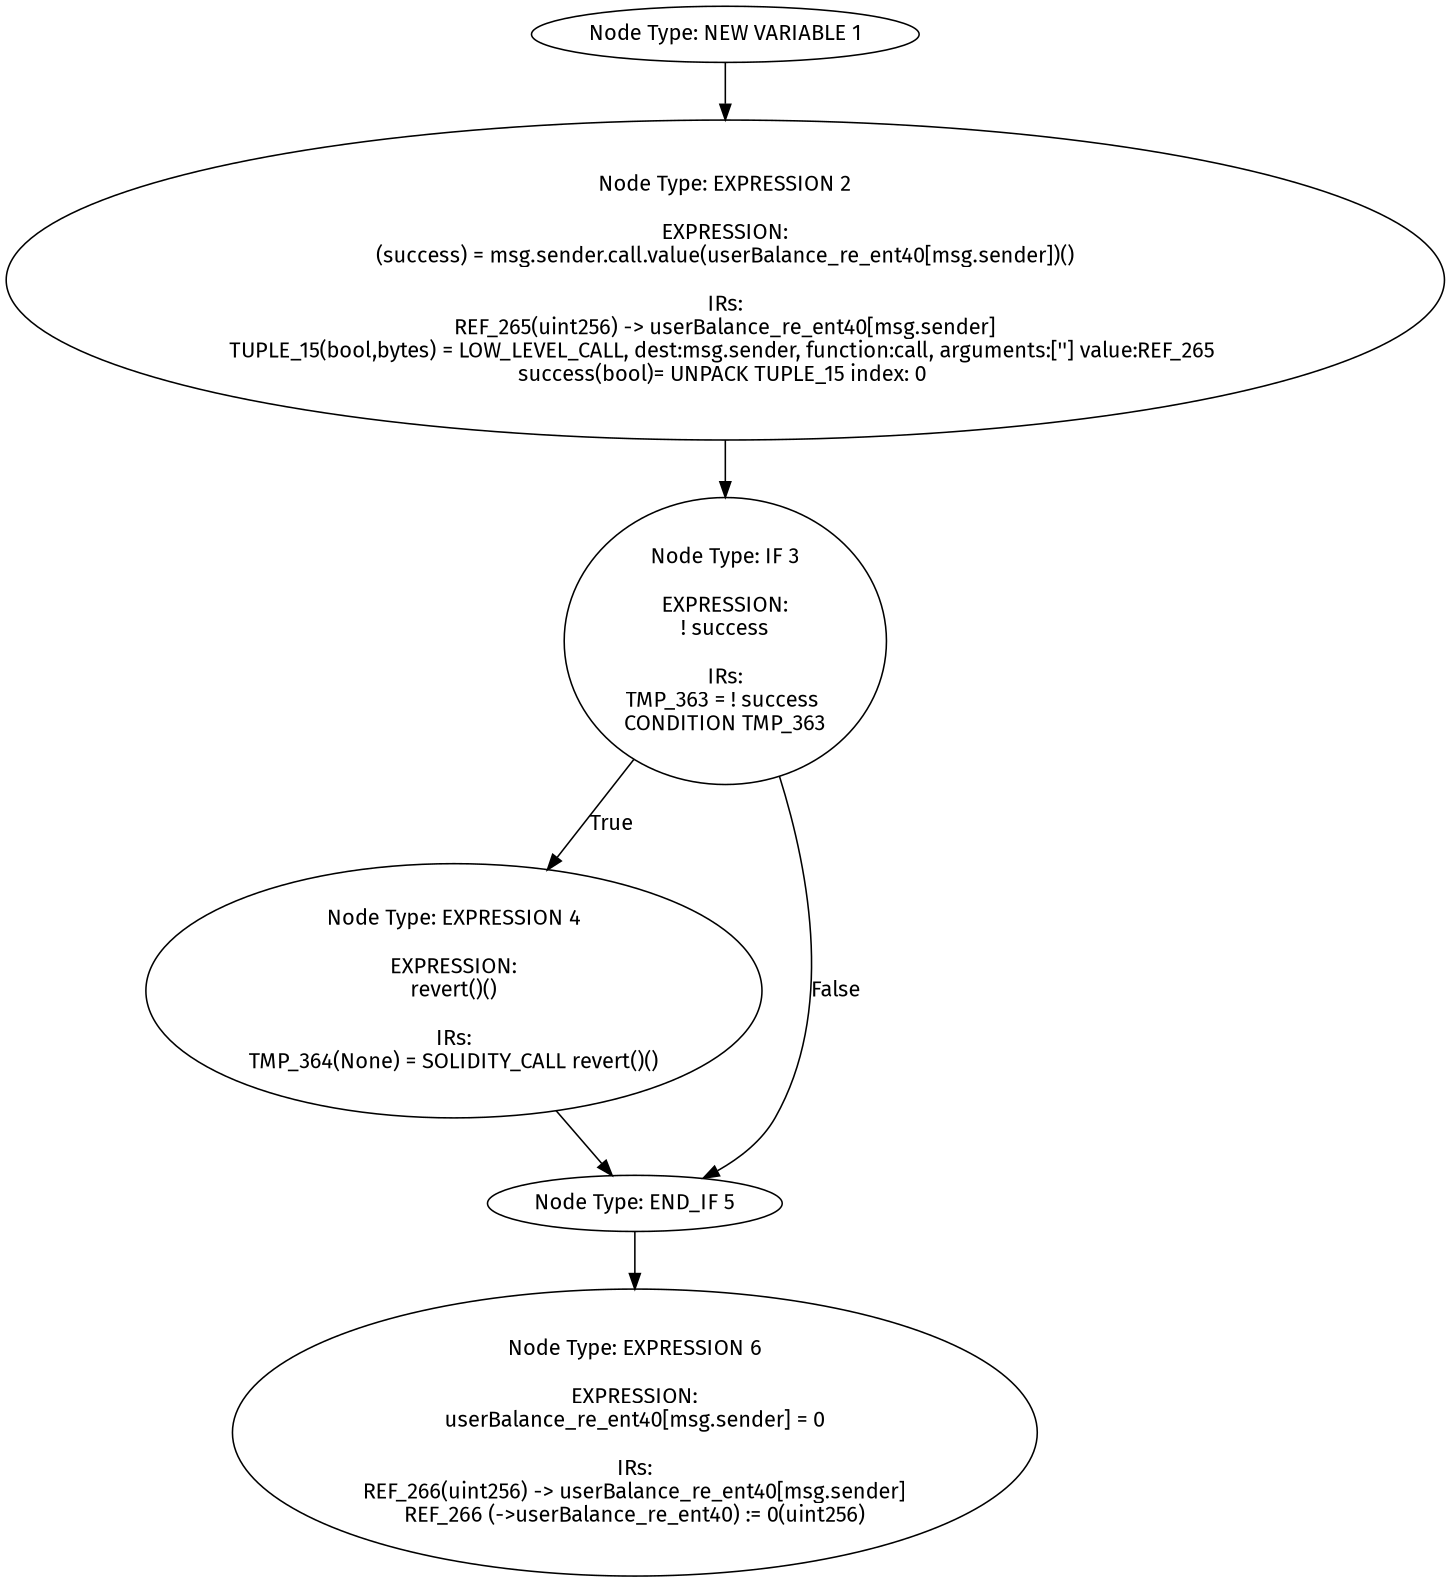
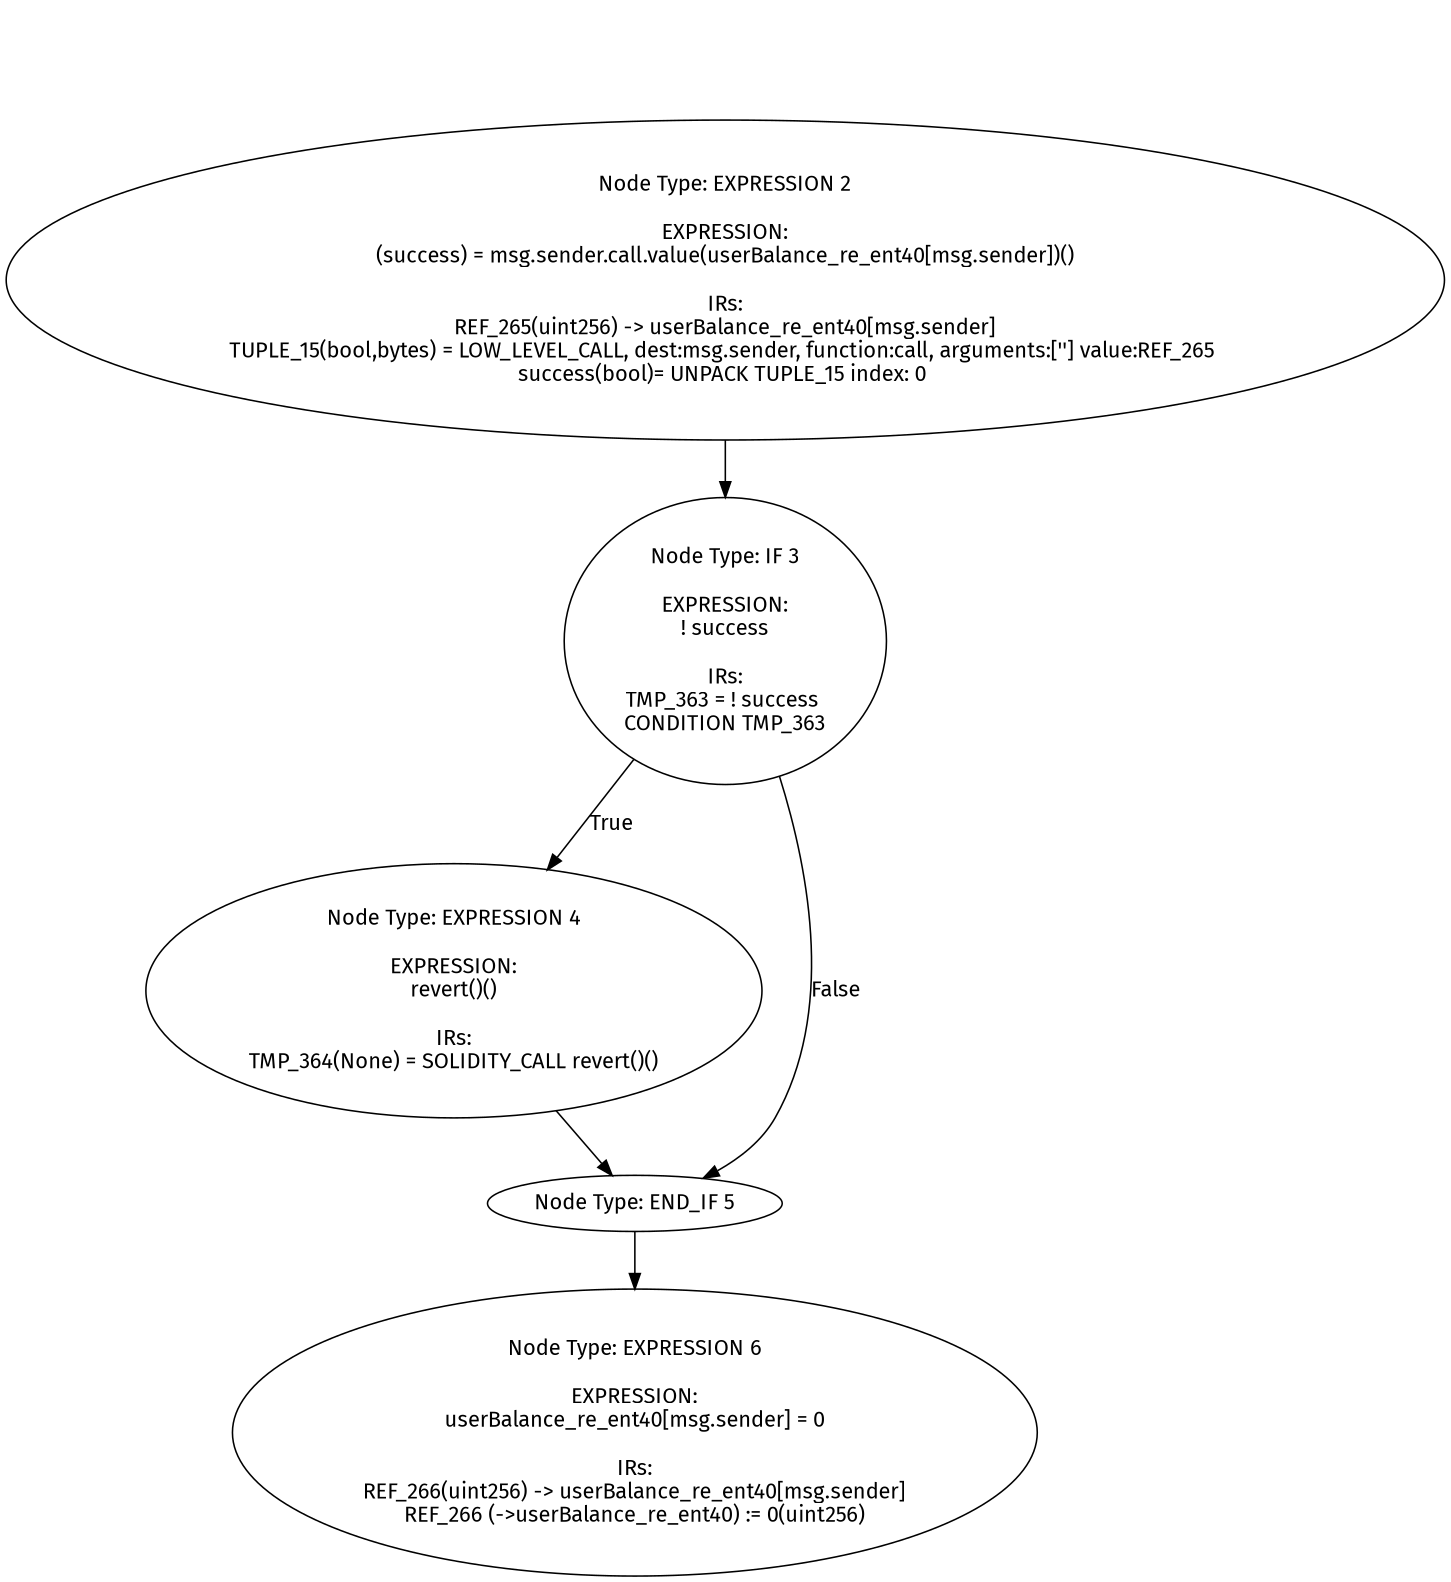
(725, 34) -> none
